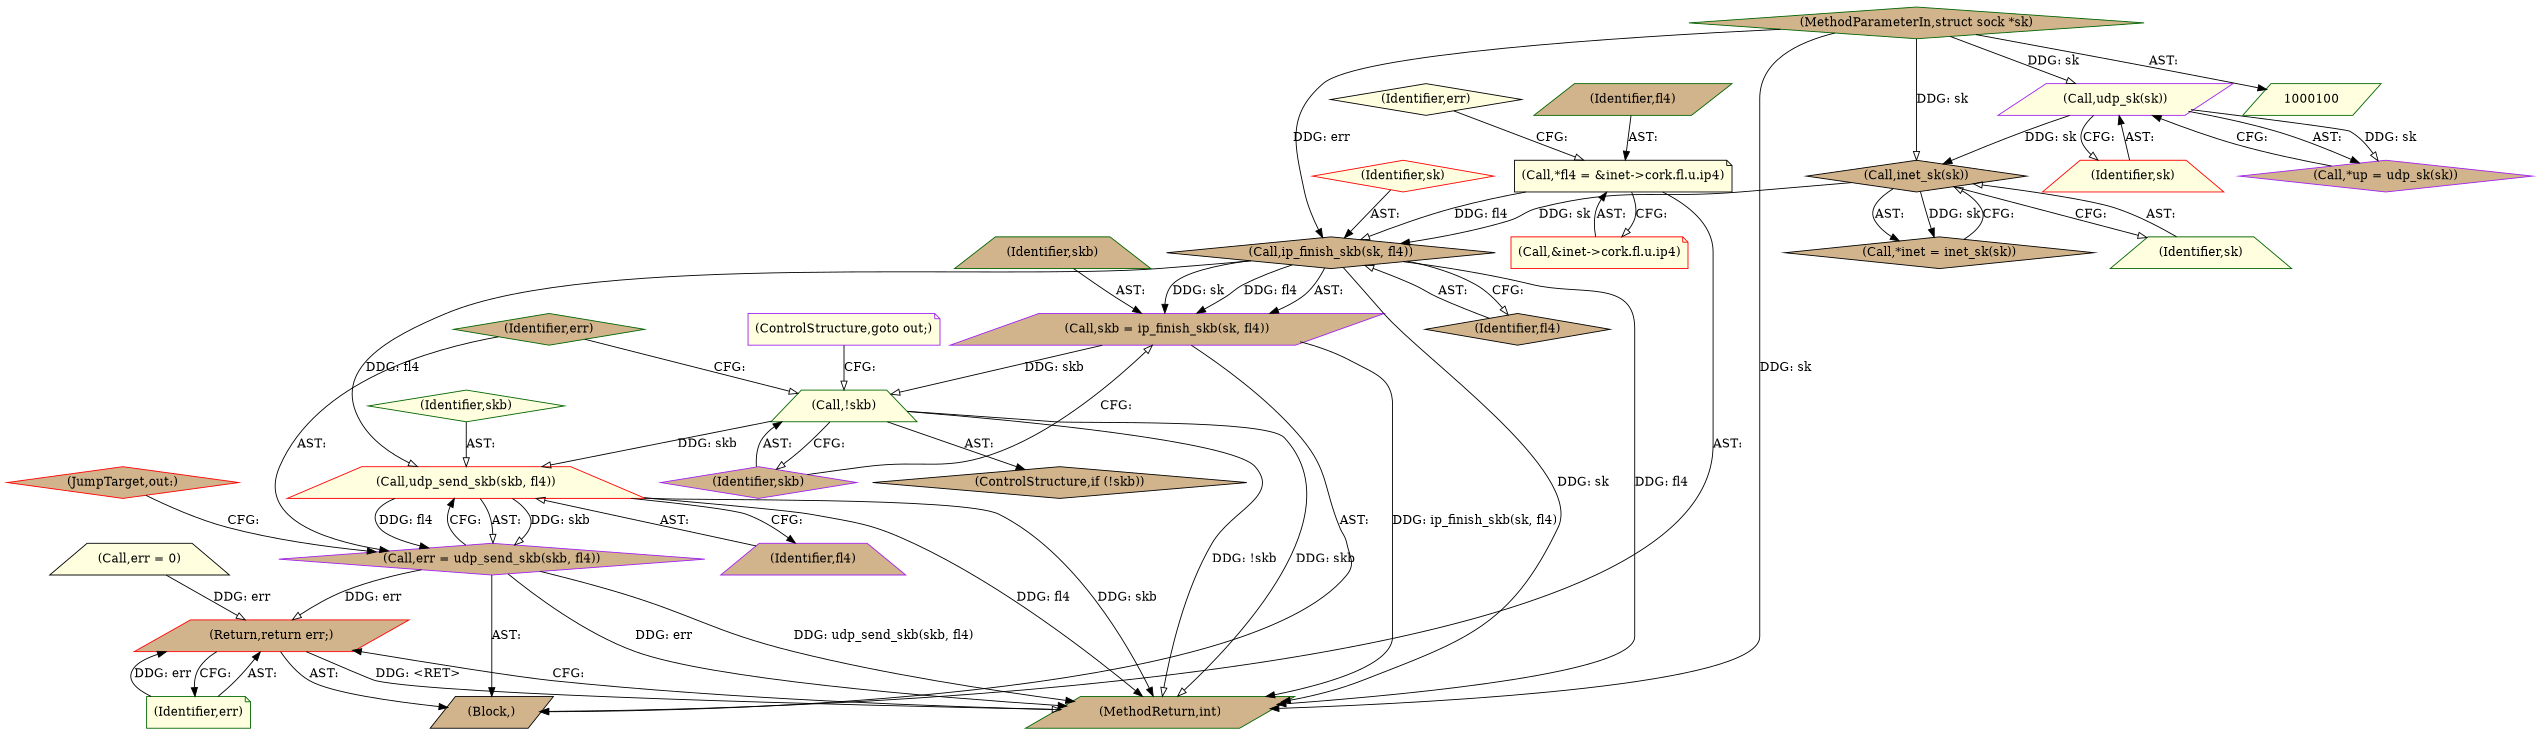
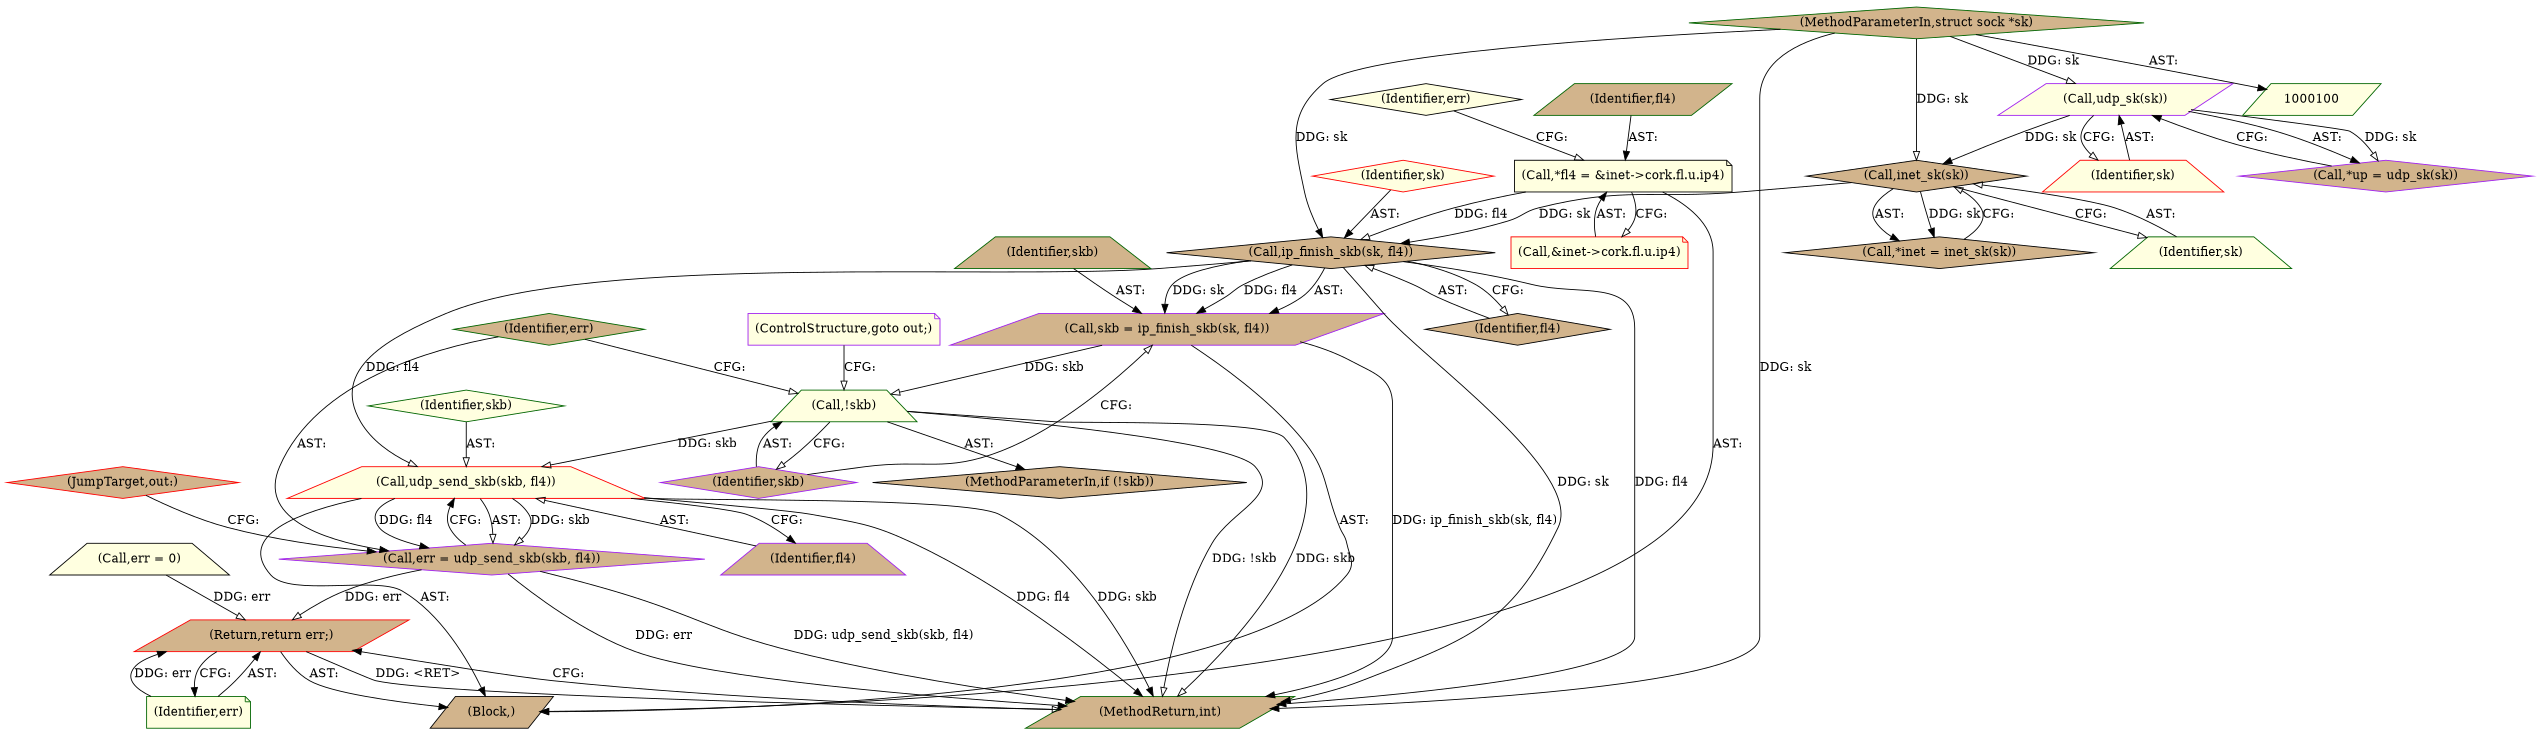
(1322, 138) -> (1322, 138)
(1060, 483) -> (1060, 483)
(492, 631) -> (327, 586)
